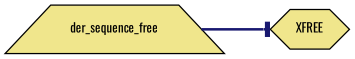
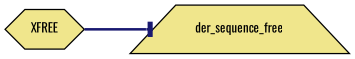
(232, 29) -> (115, 29)
